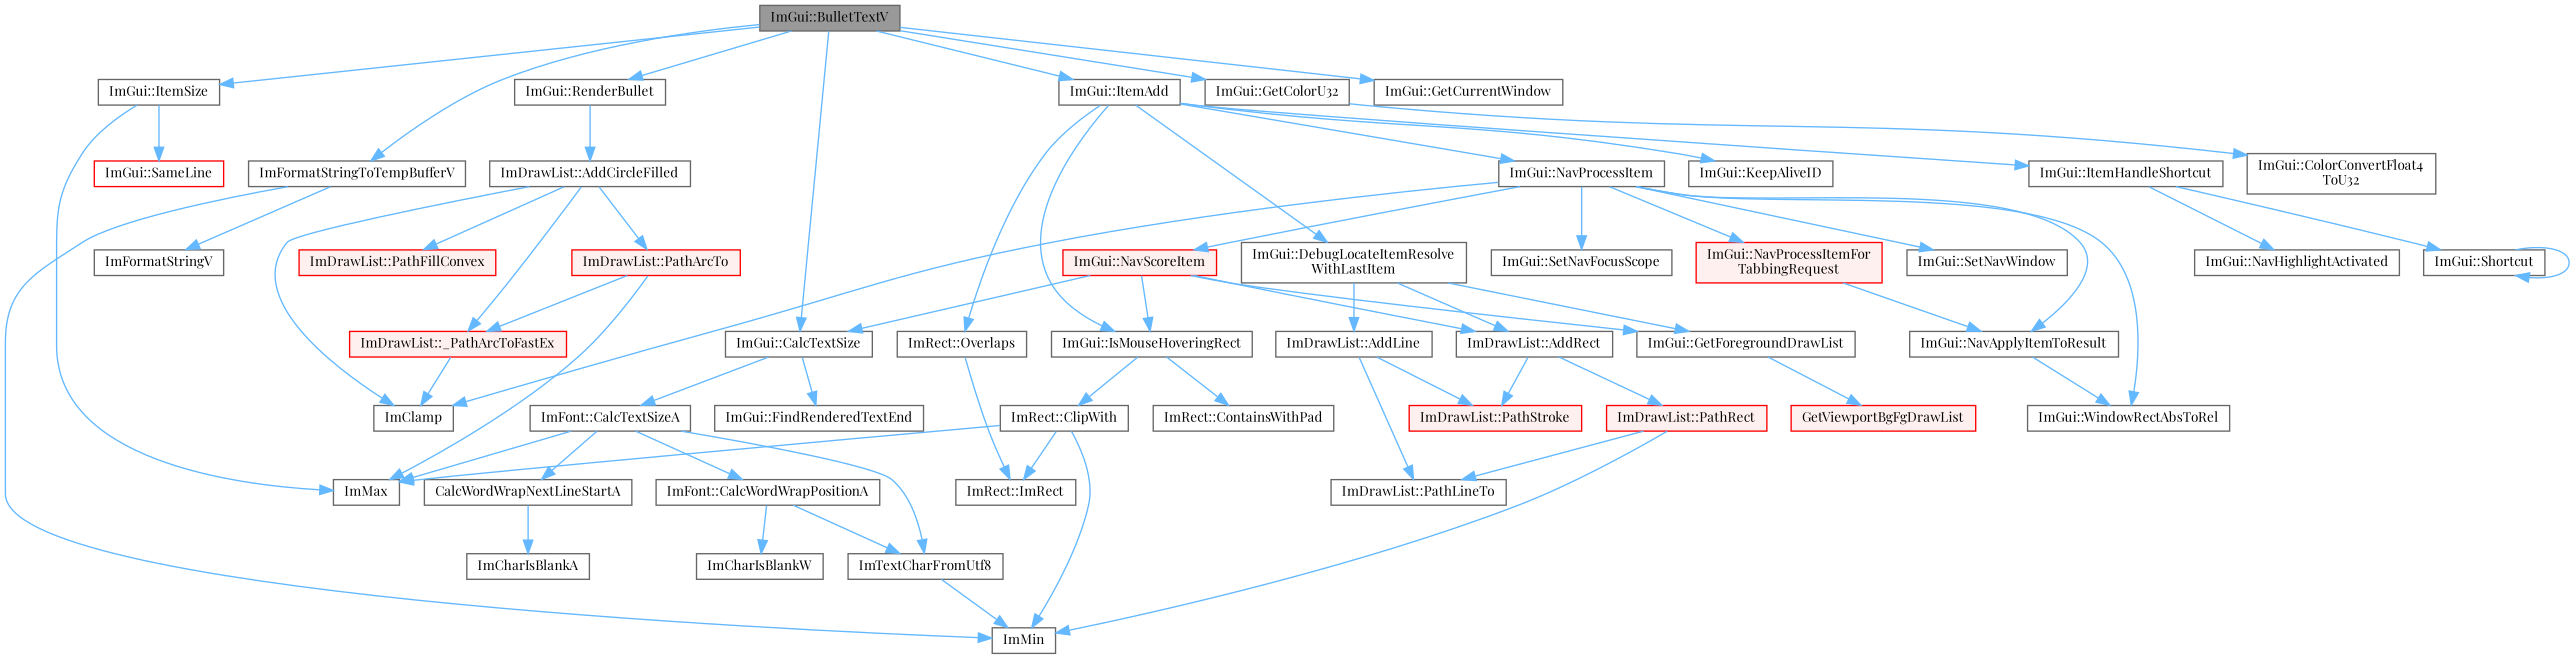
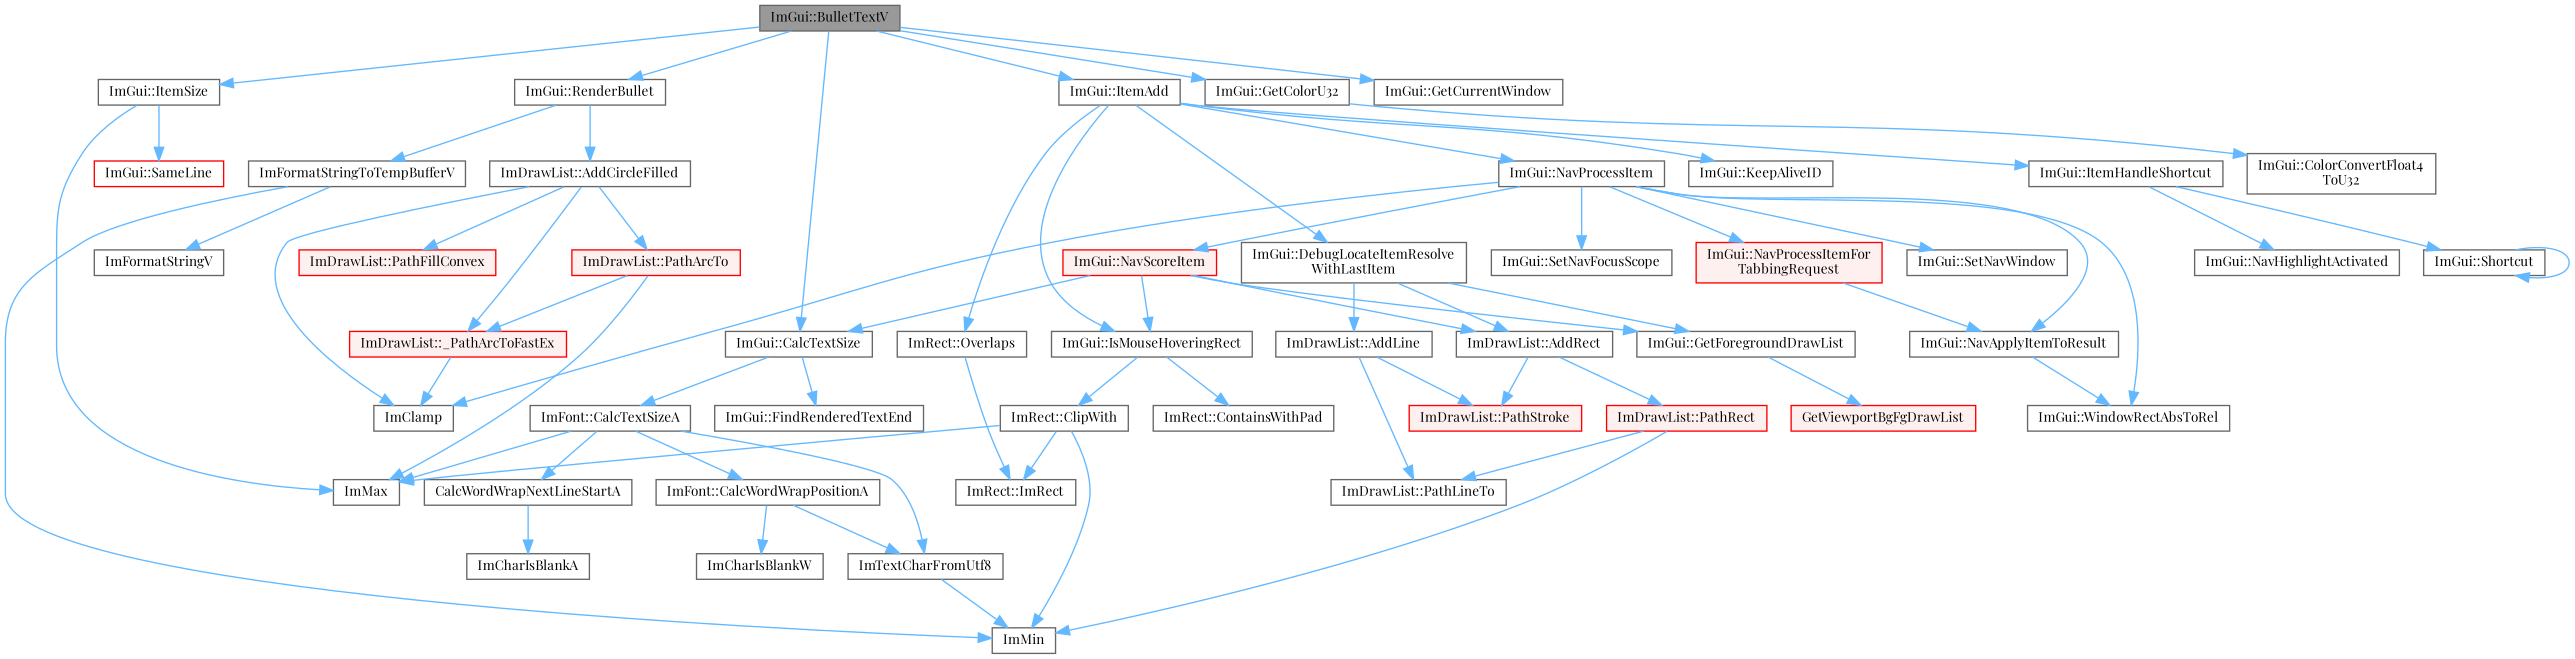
(560, 60) -> (480, 131)
